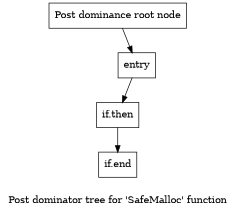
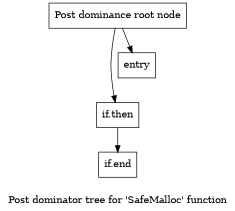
(129, 87) -> (111, 62)
